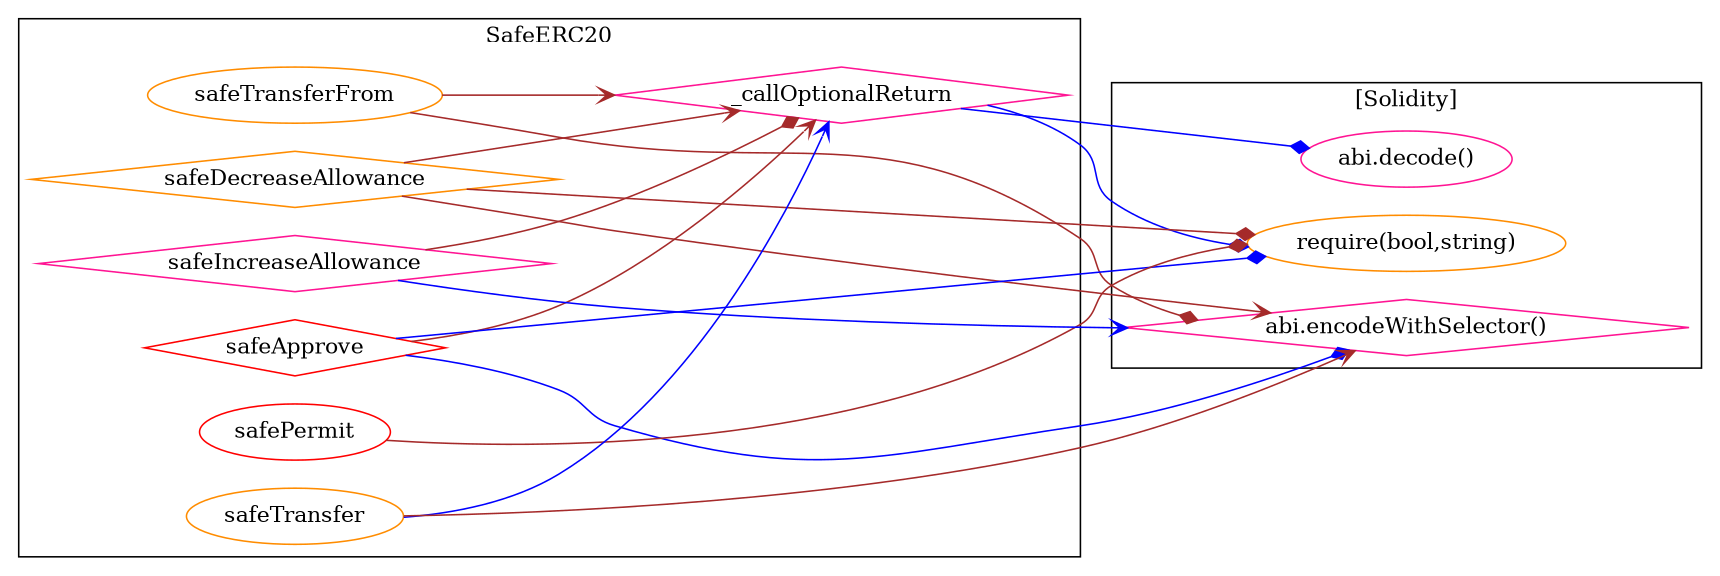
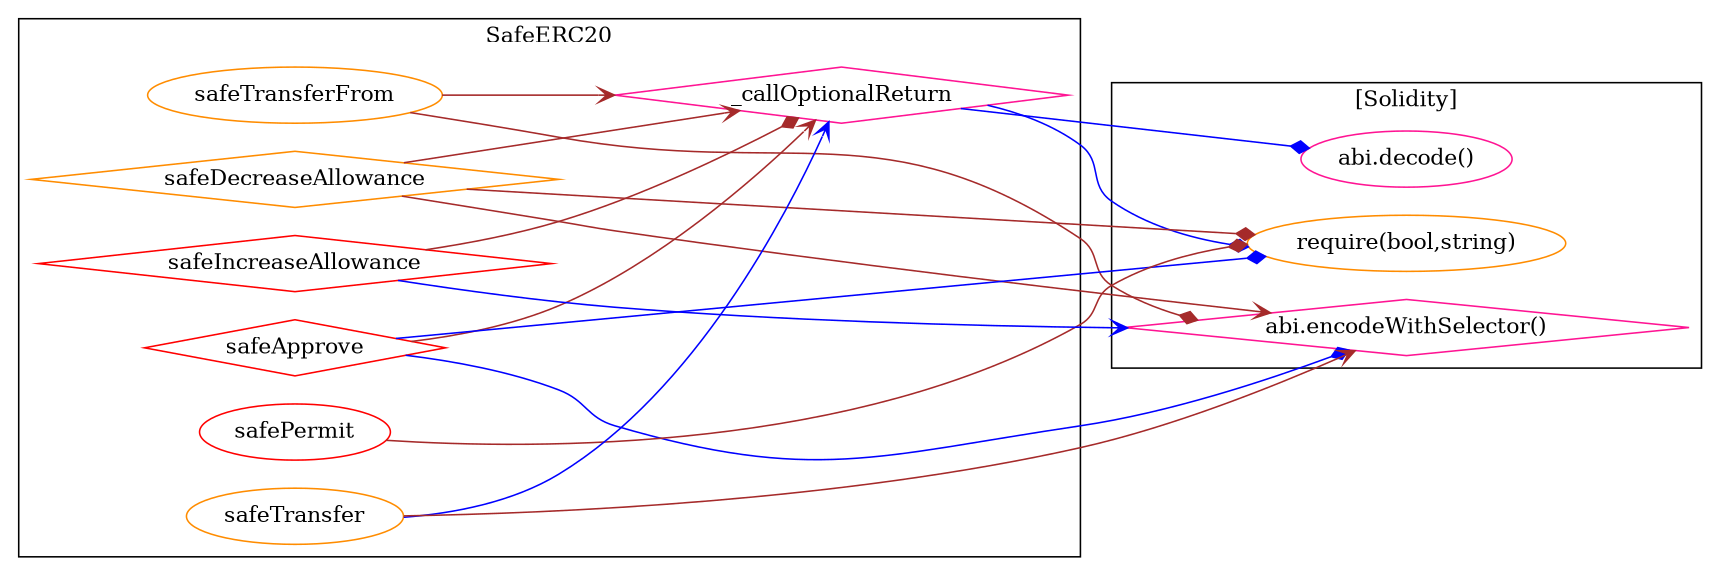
(295, 264) -> (295, 264)
